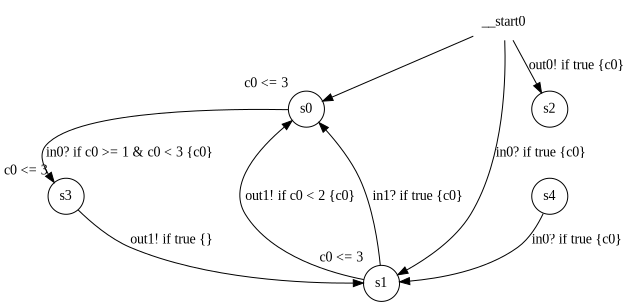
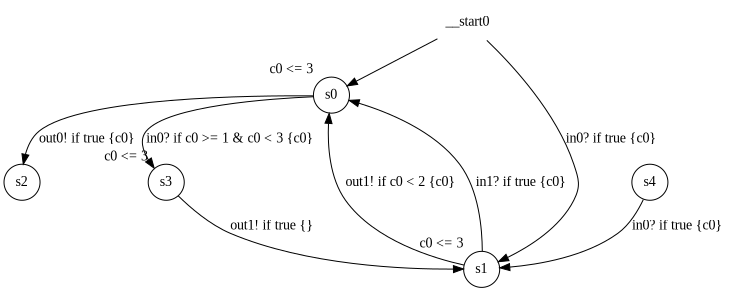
(525, 62) -> (160, 102)
